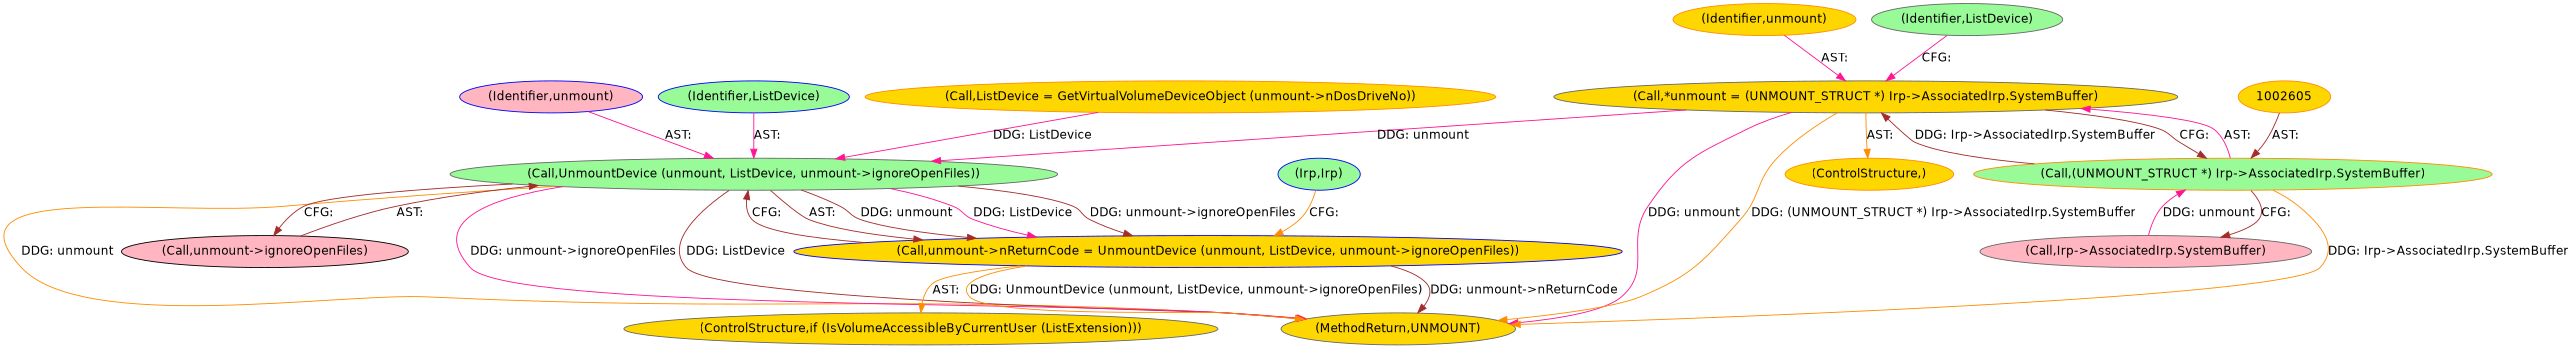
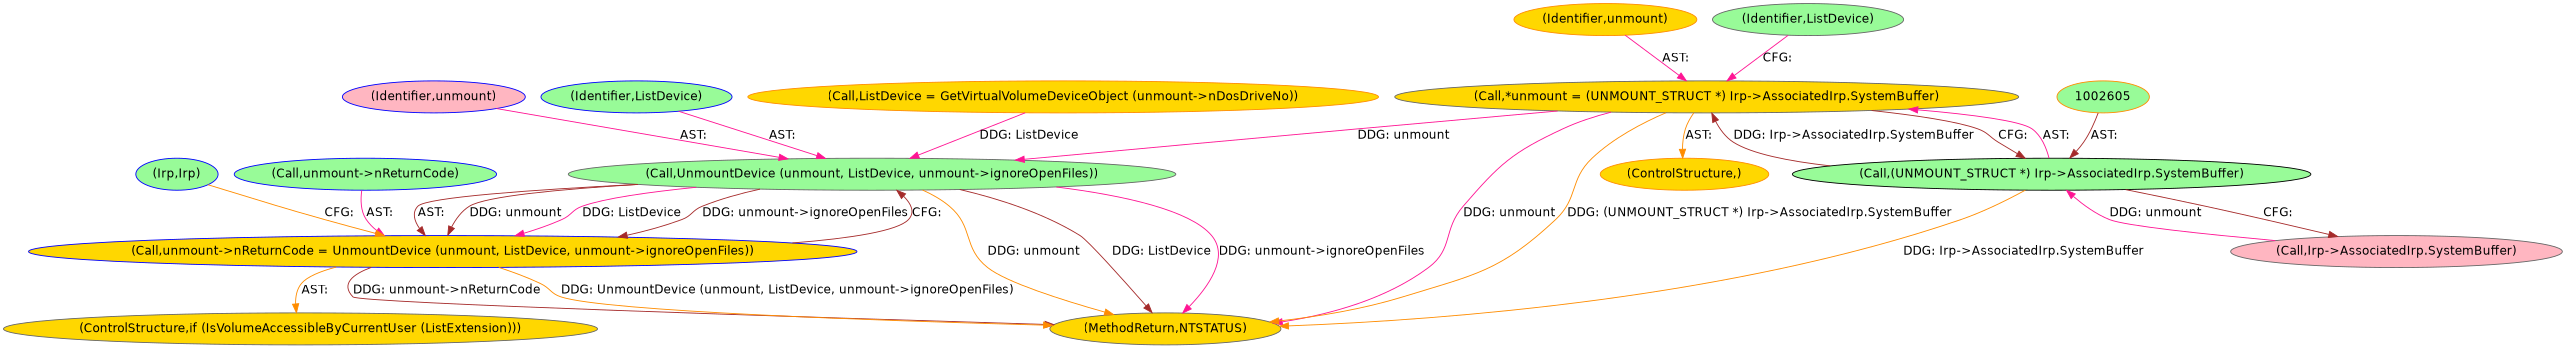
(2284, 97) -> (2103, 97)
none -> (365, 174)
(2233, 174) -> (2052, 174)
(265, 252) -> none
(1398, 329) -> (1165, 329)
